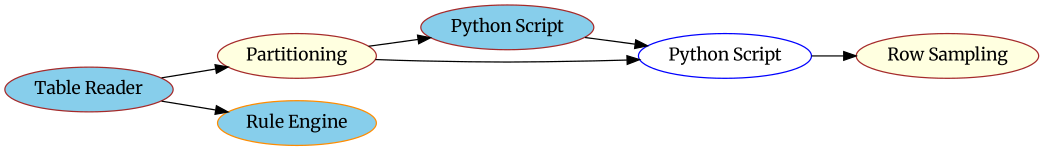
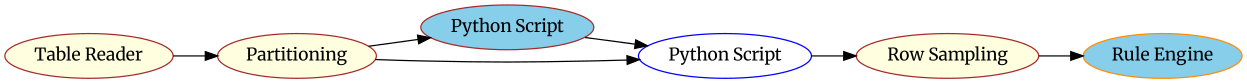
(89, 90) -> (89, 56)
(188, 106) -> (1055, 56)
